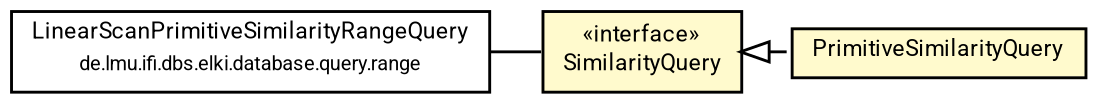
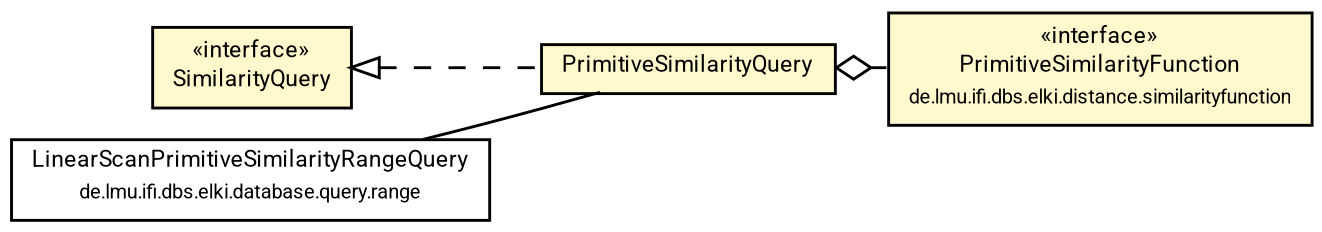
(516, 52) -> (512, 117)
none -> (1099, 68)
